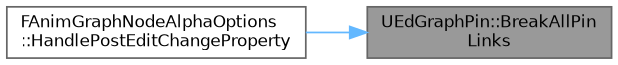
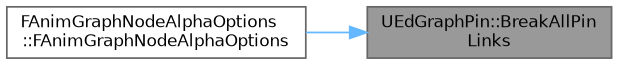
(156, 32) -> (156, 32)
